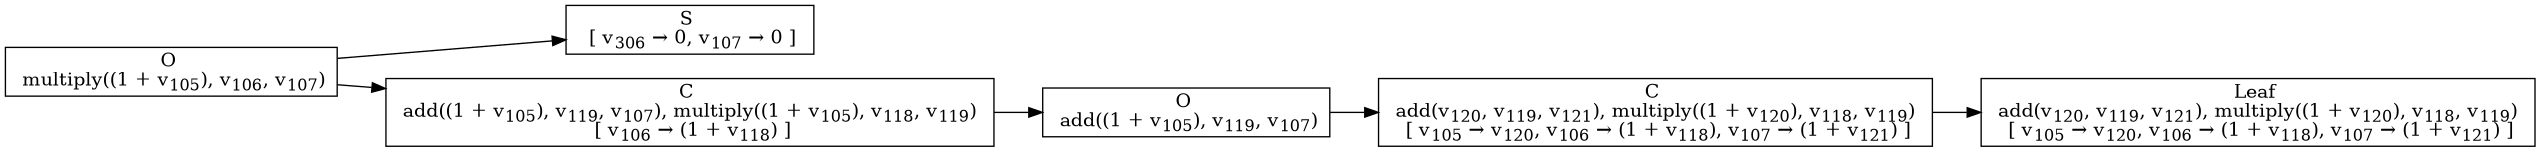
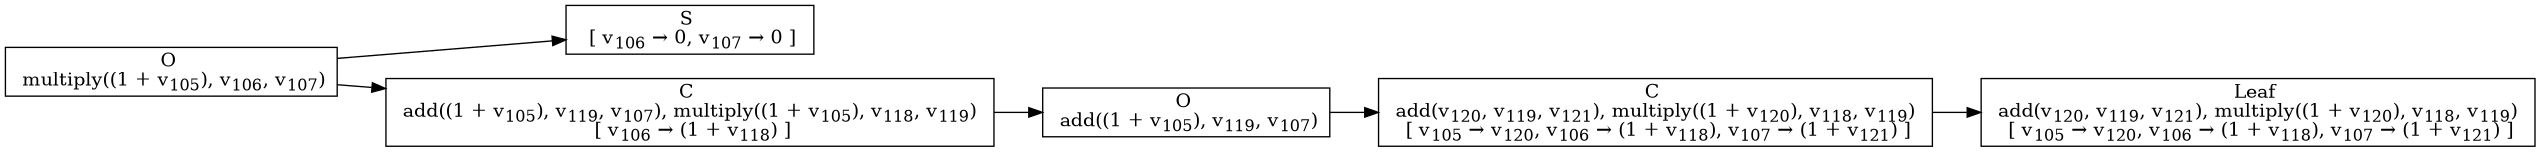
(630, 38) -> (630, 38)
